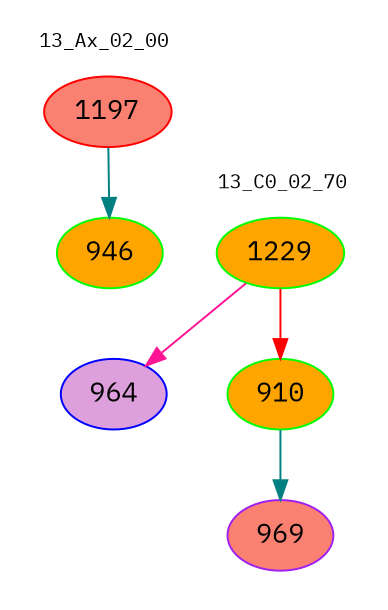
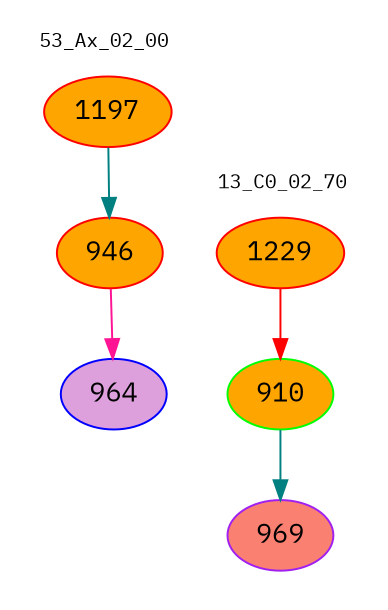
(105, 42) -> (105, 42)
(108, 112) -> (108, 112)
(110, 253) -> (110, 253)
(280, 253) -> (280, 253)
(214, 309) -> (112, 314)
